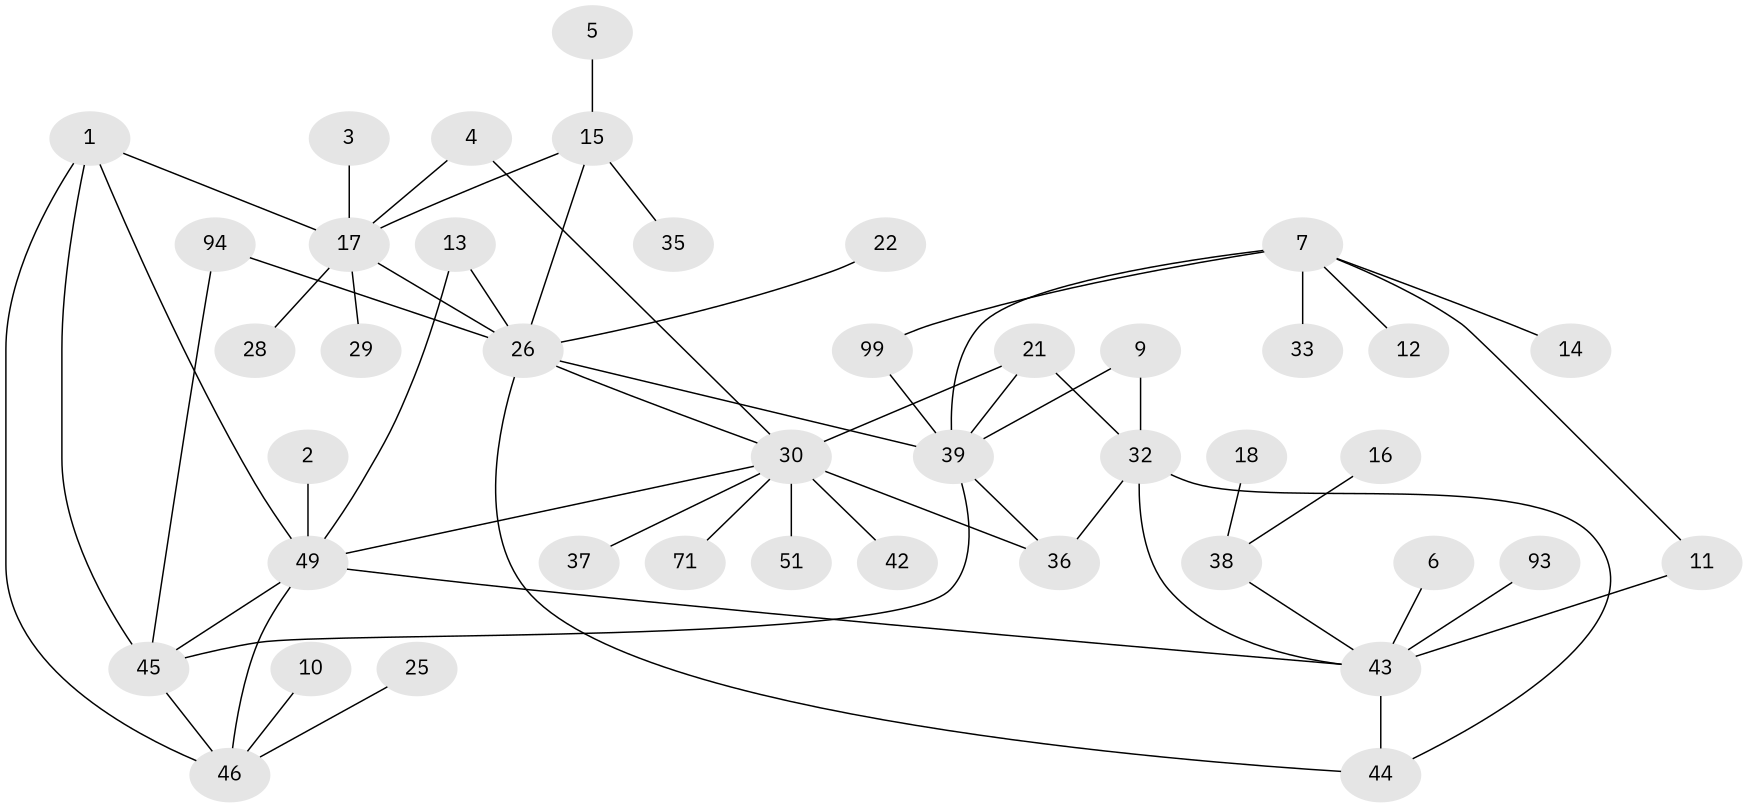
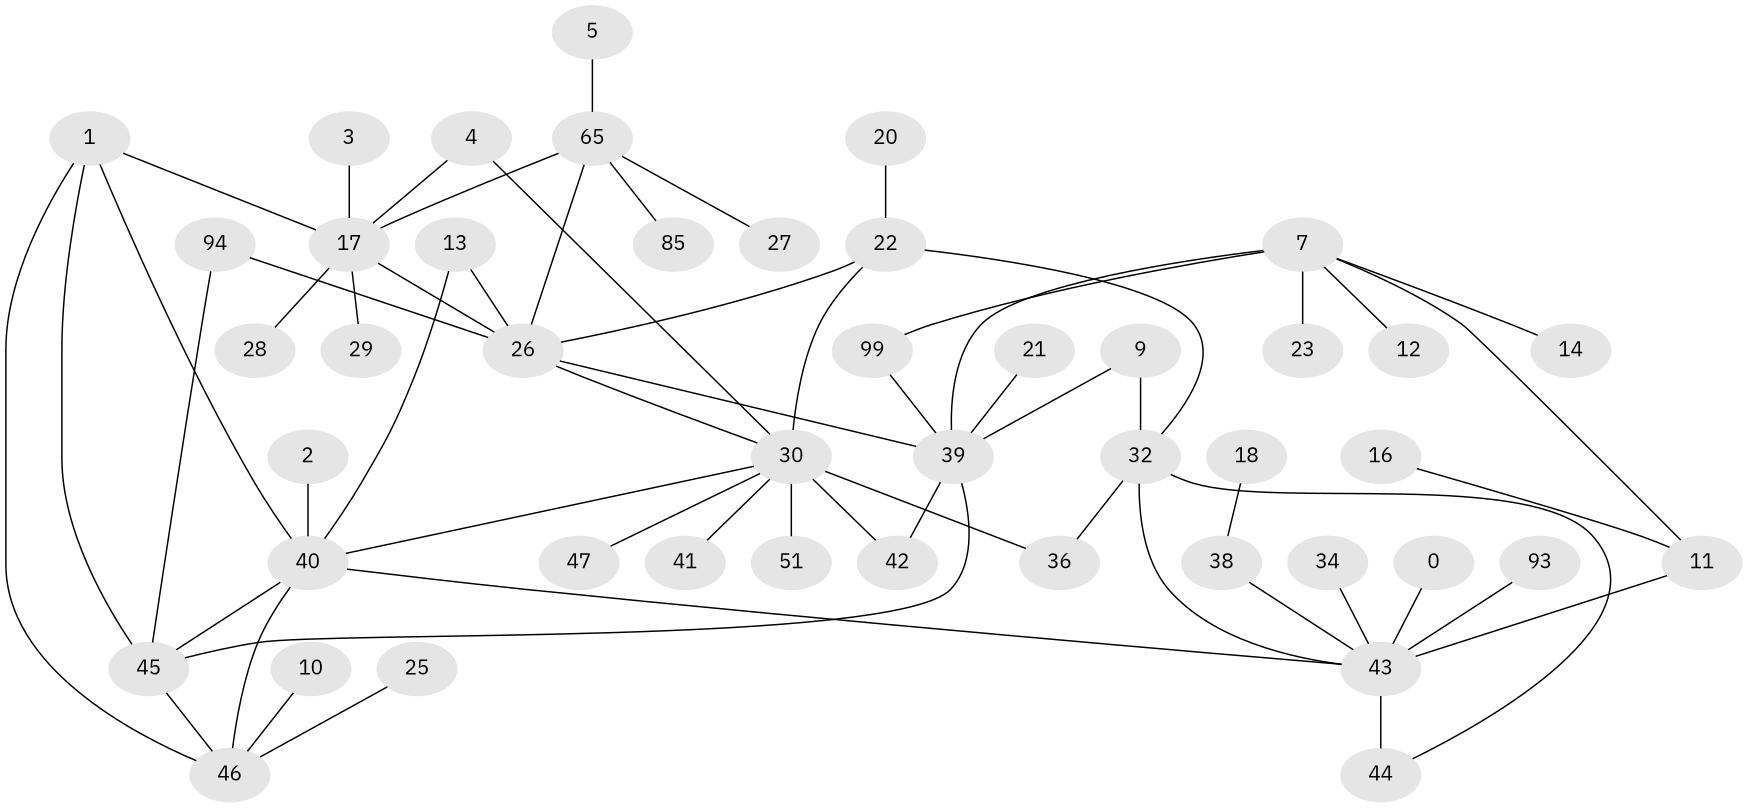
(592, 139) -> (592, 139)
none -> (886, 139)
(673, 245) -> (673, 245)
none -> (780, 245)
(1303, 351) -> (1303, 351)
(922, 400) -> (812, 342)
(1087, 404) -> (1124, 288)
(1006, 510) -> (930, 502)
(1301, 510) -> (1582, 517)
(308, 563) -> (308, 563)
(579, 563) -> (579, 563)
(685, 563) -> (685, 563)
none -> (1328, 563)
(1434, 563) -> (1434, 563)
(812, 706) -> none
